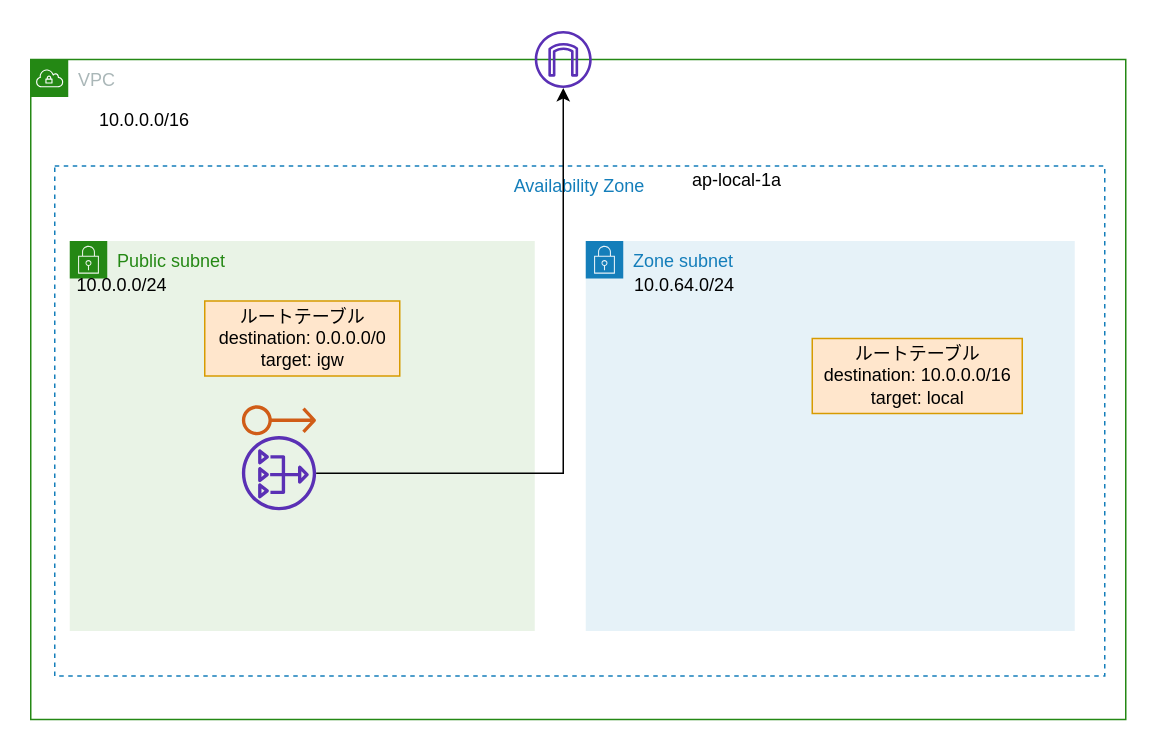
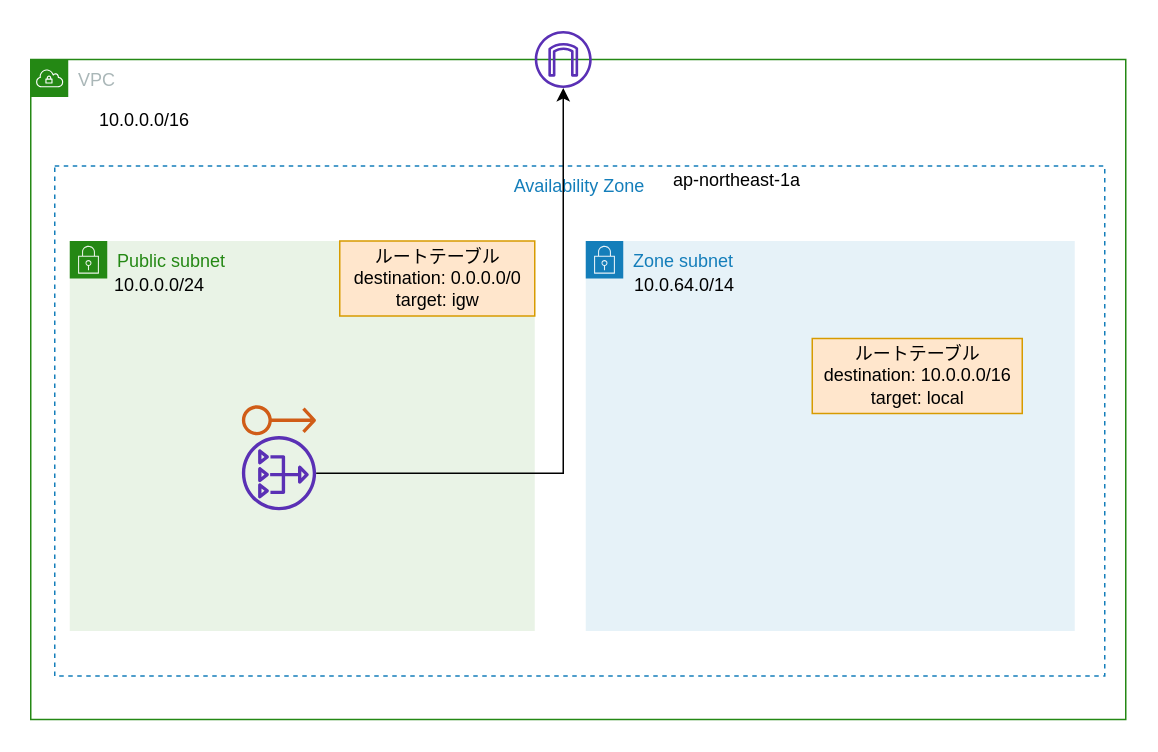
(737, 181) -> (737, 181)
(122, 286) -> (160, 286)
(685, 286) -> (685, 286)
(302, 338) -> (437, 278)
